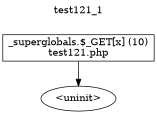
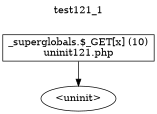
(78, 48) -> (78, 48)
